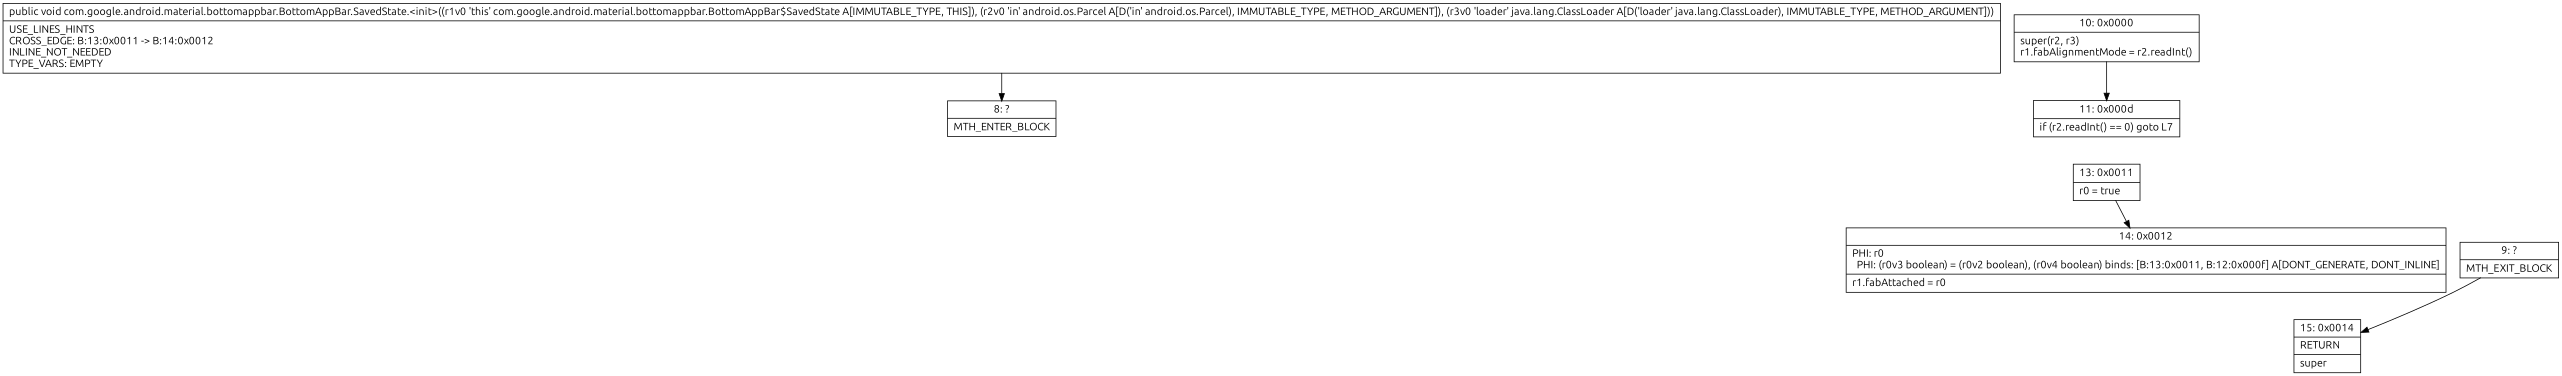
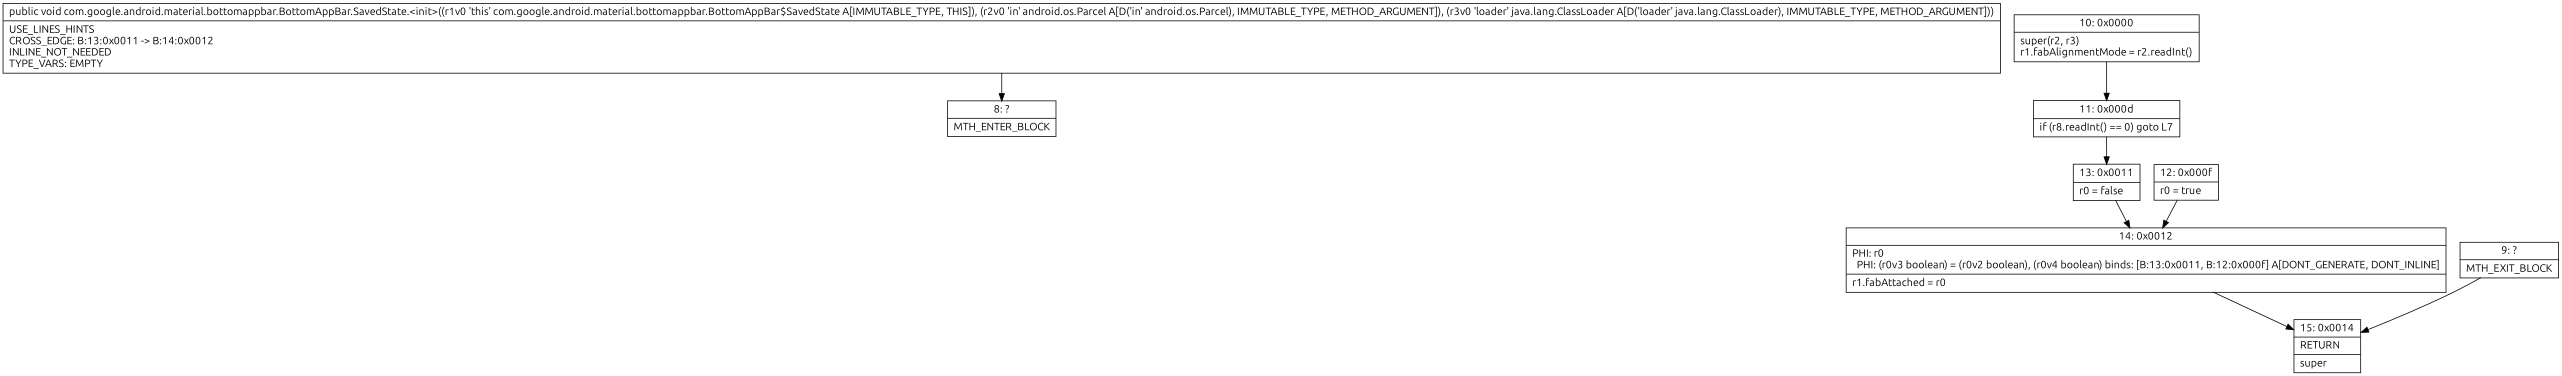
(2107, 127) -> (2107, 127)
none -> (2107, 147)
none -> (2186, 182)
(2100, 191) -> (2101, 191)
none -> (2250, 309)
